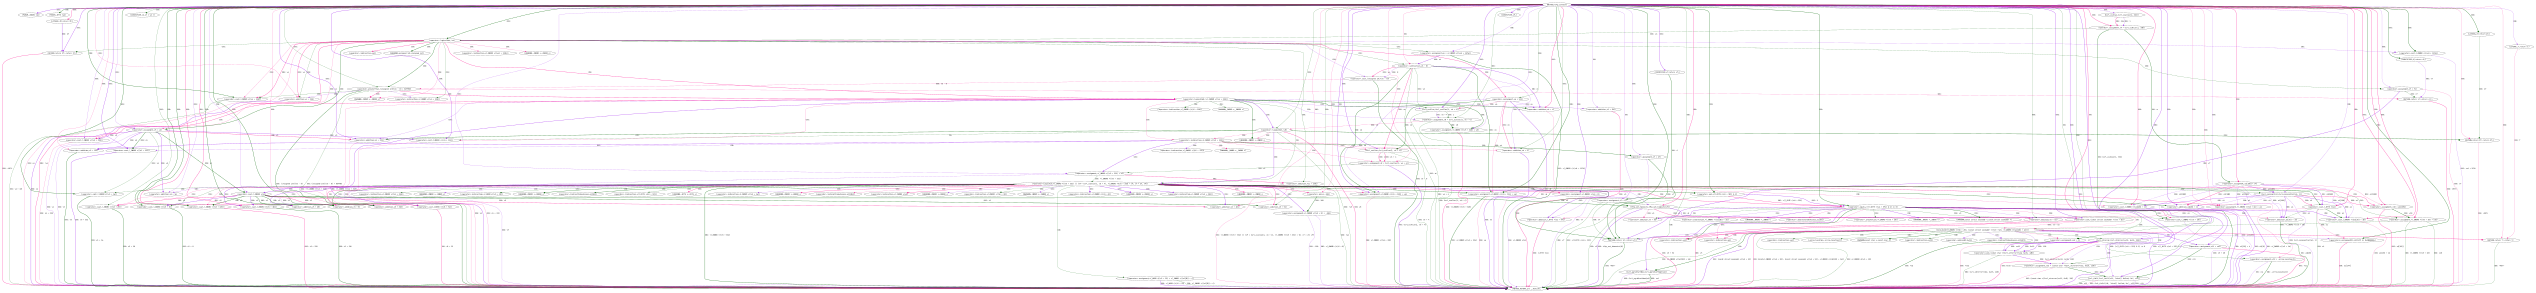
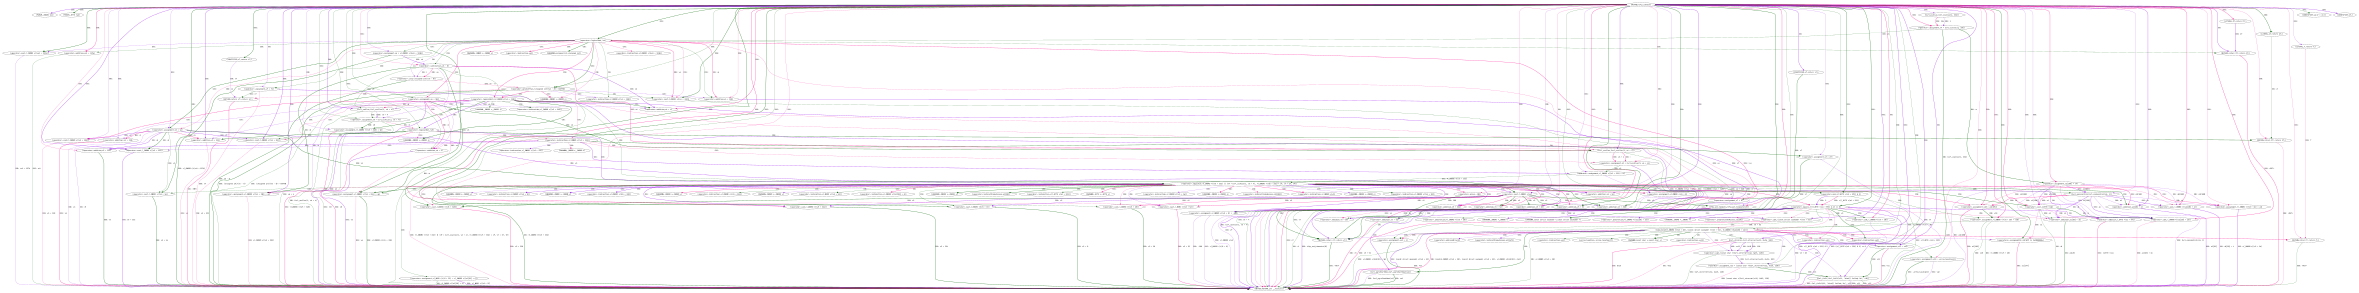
none -> (137, 133)
(1203, 179) -> (840, 6)
none -> (883, 194)
